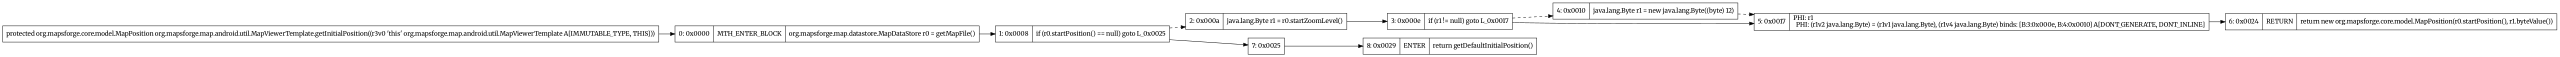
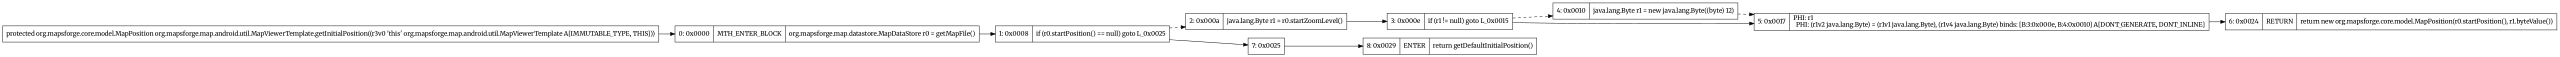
(1469, 21) -> (1469, 21)
